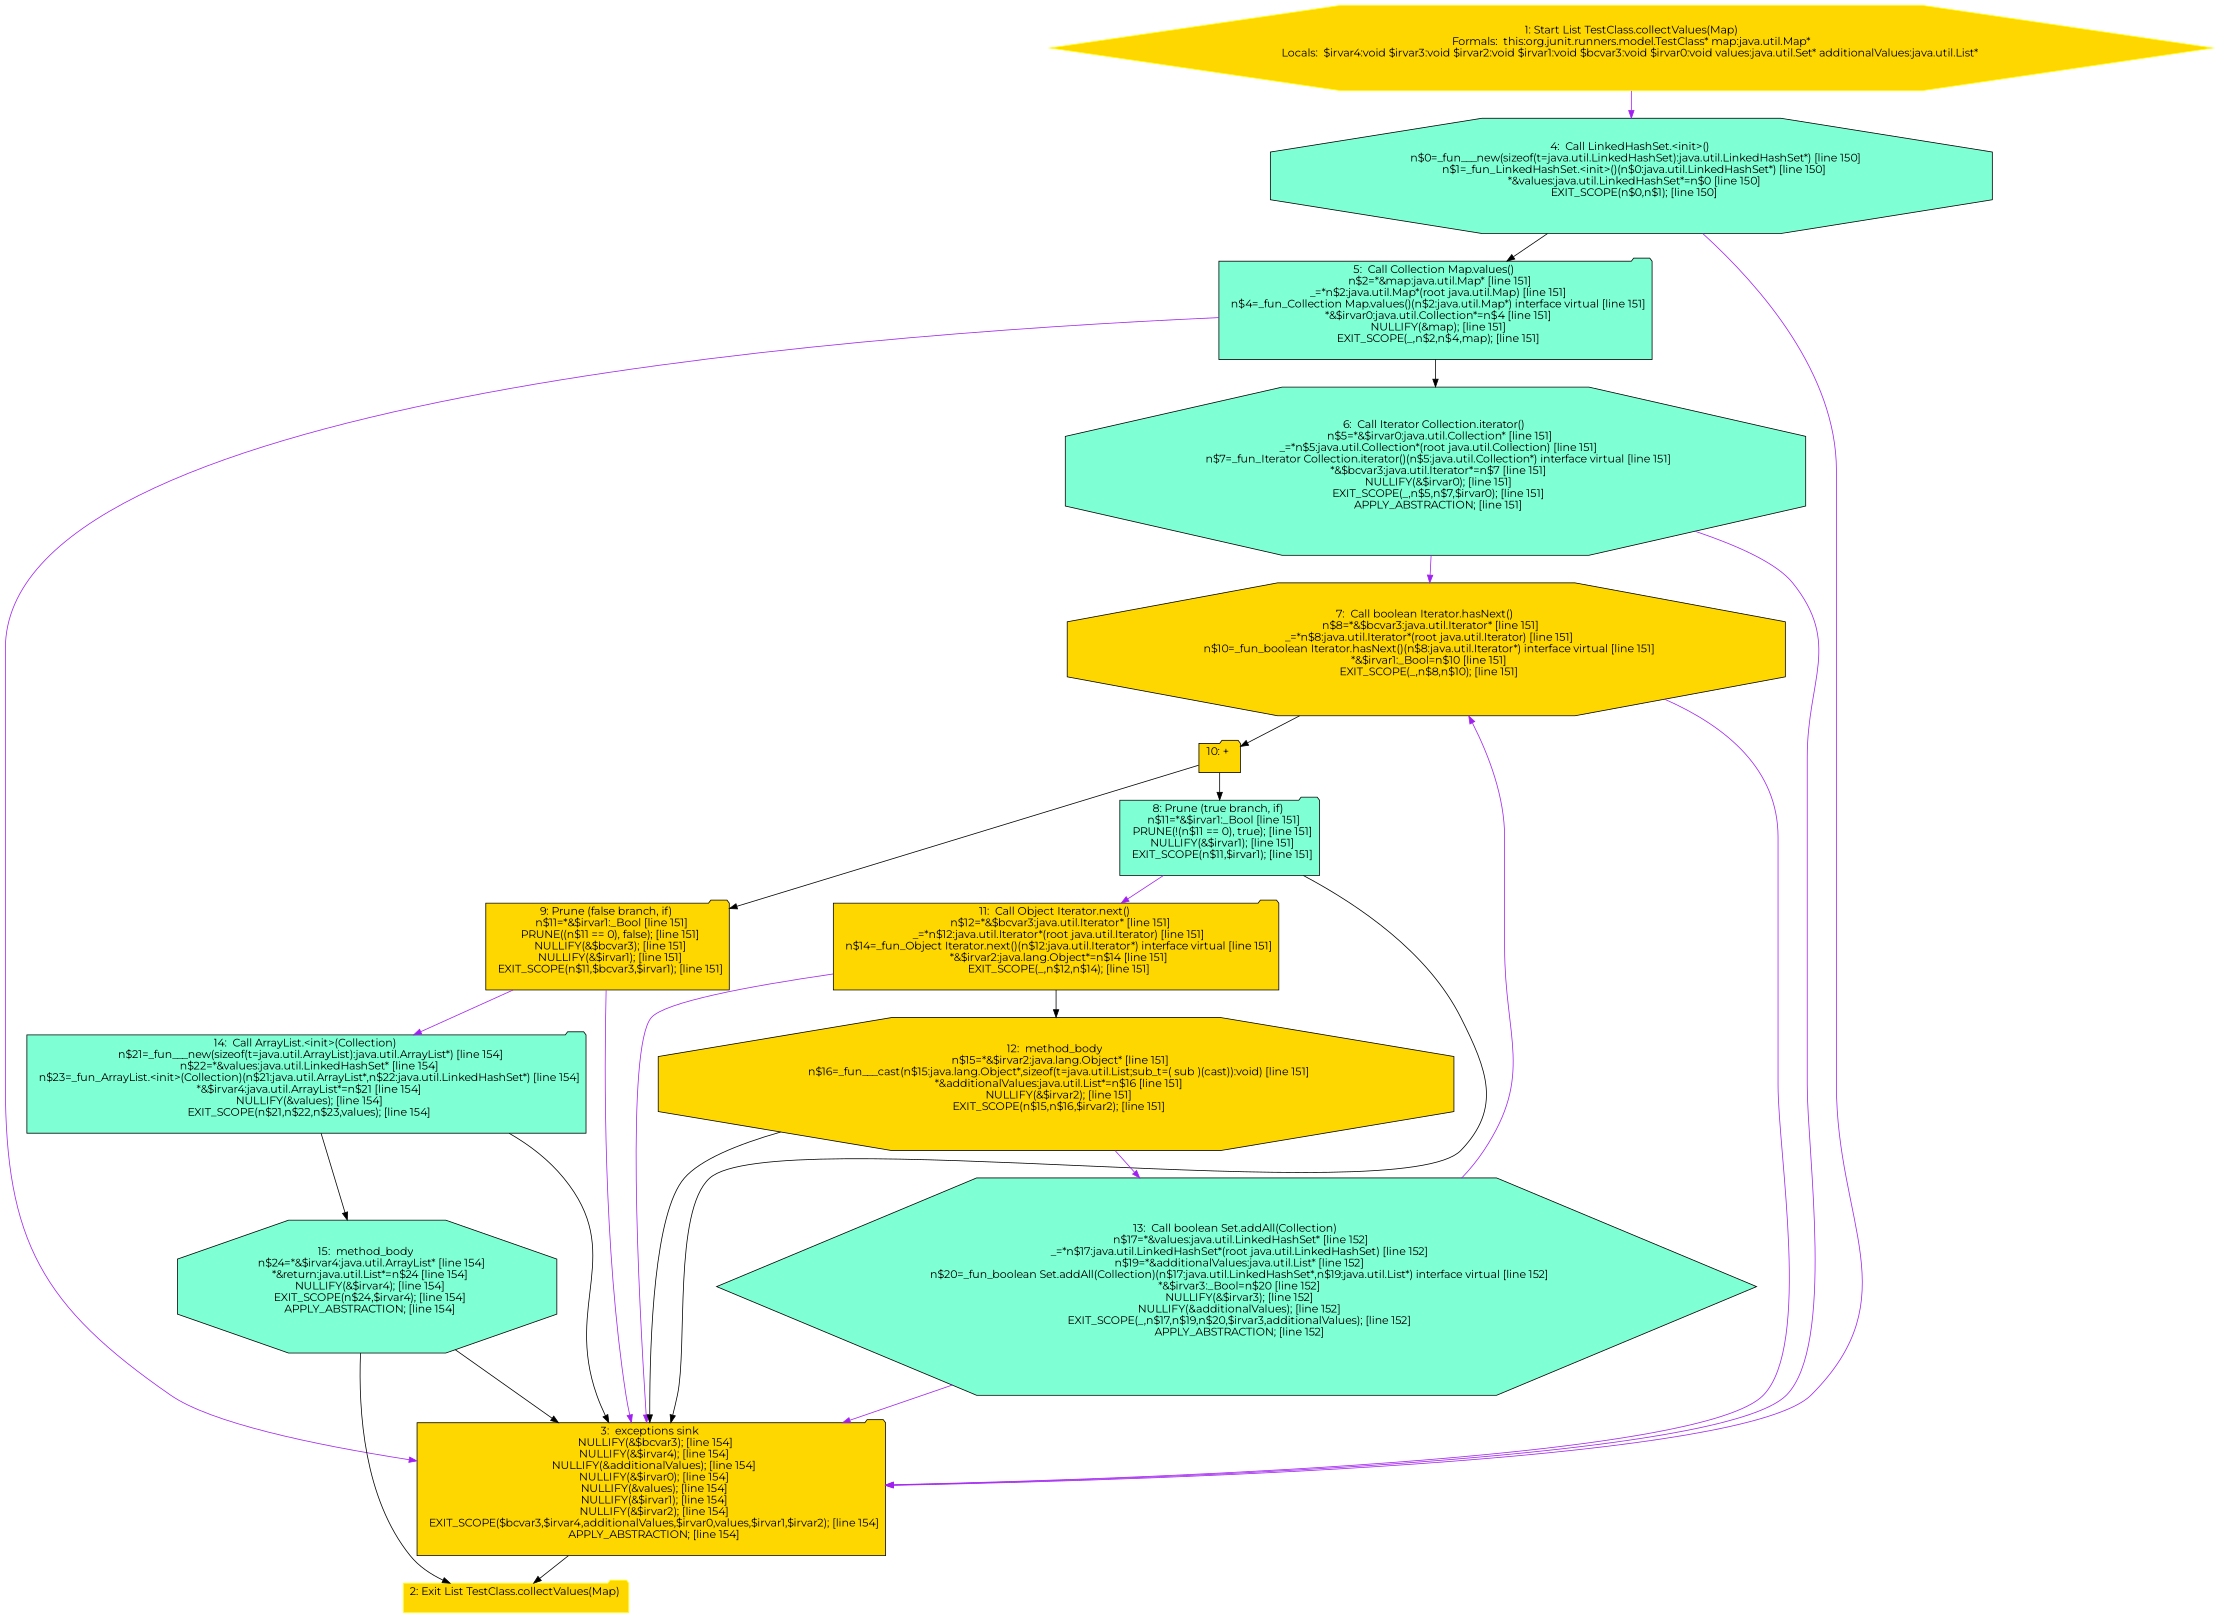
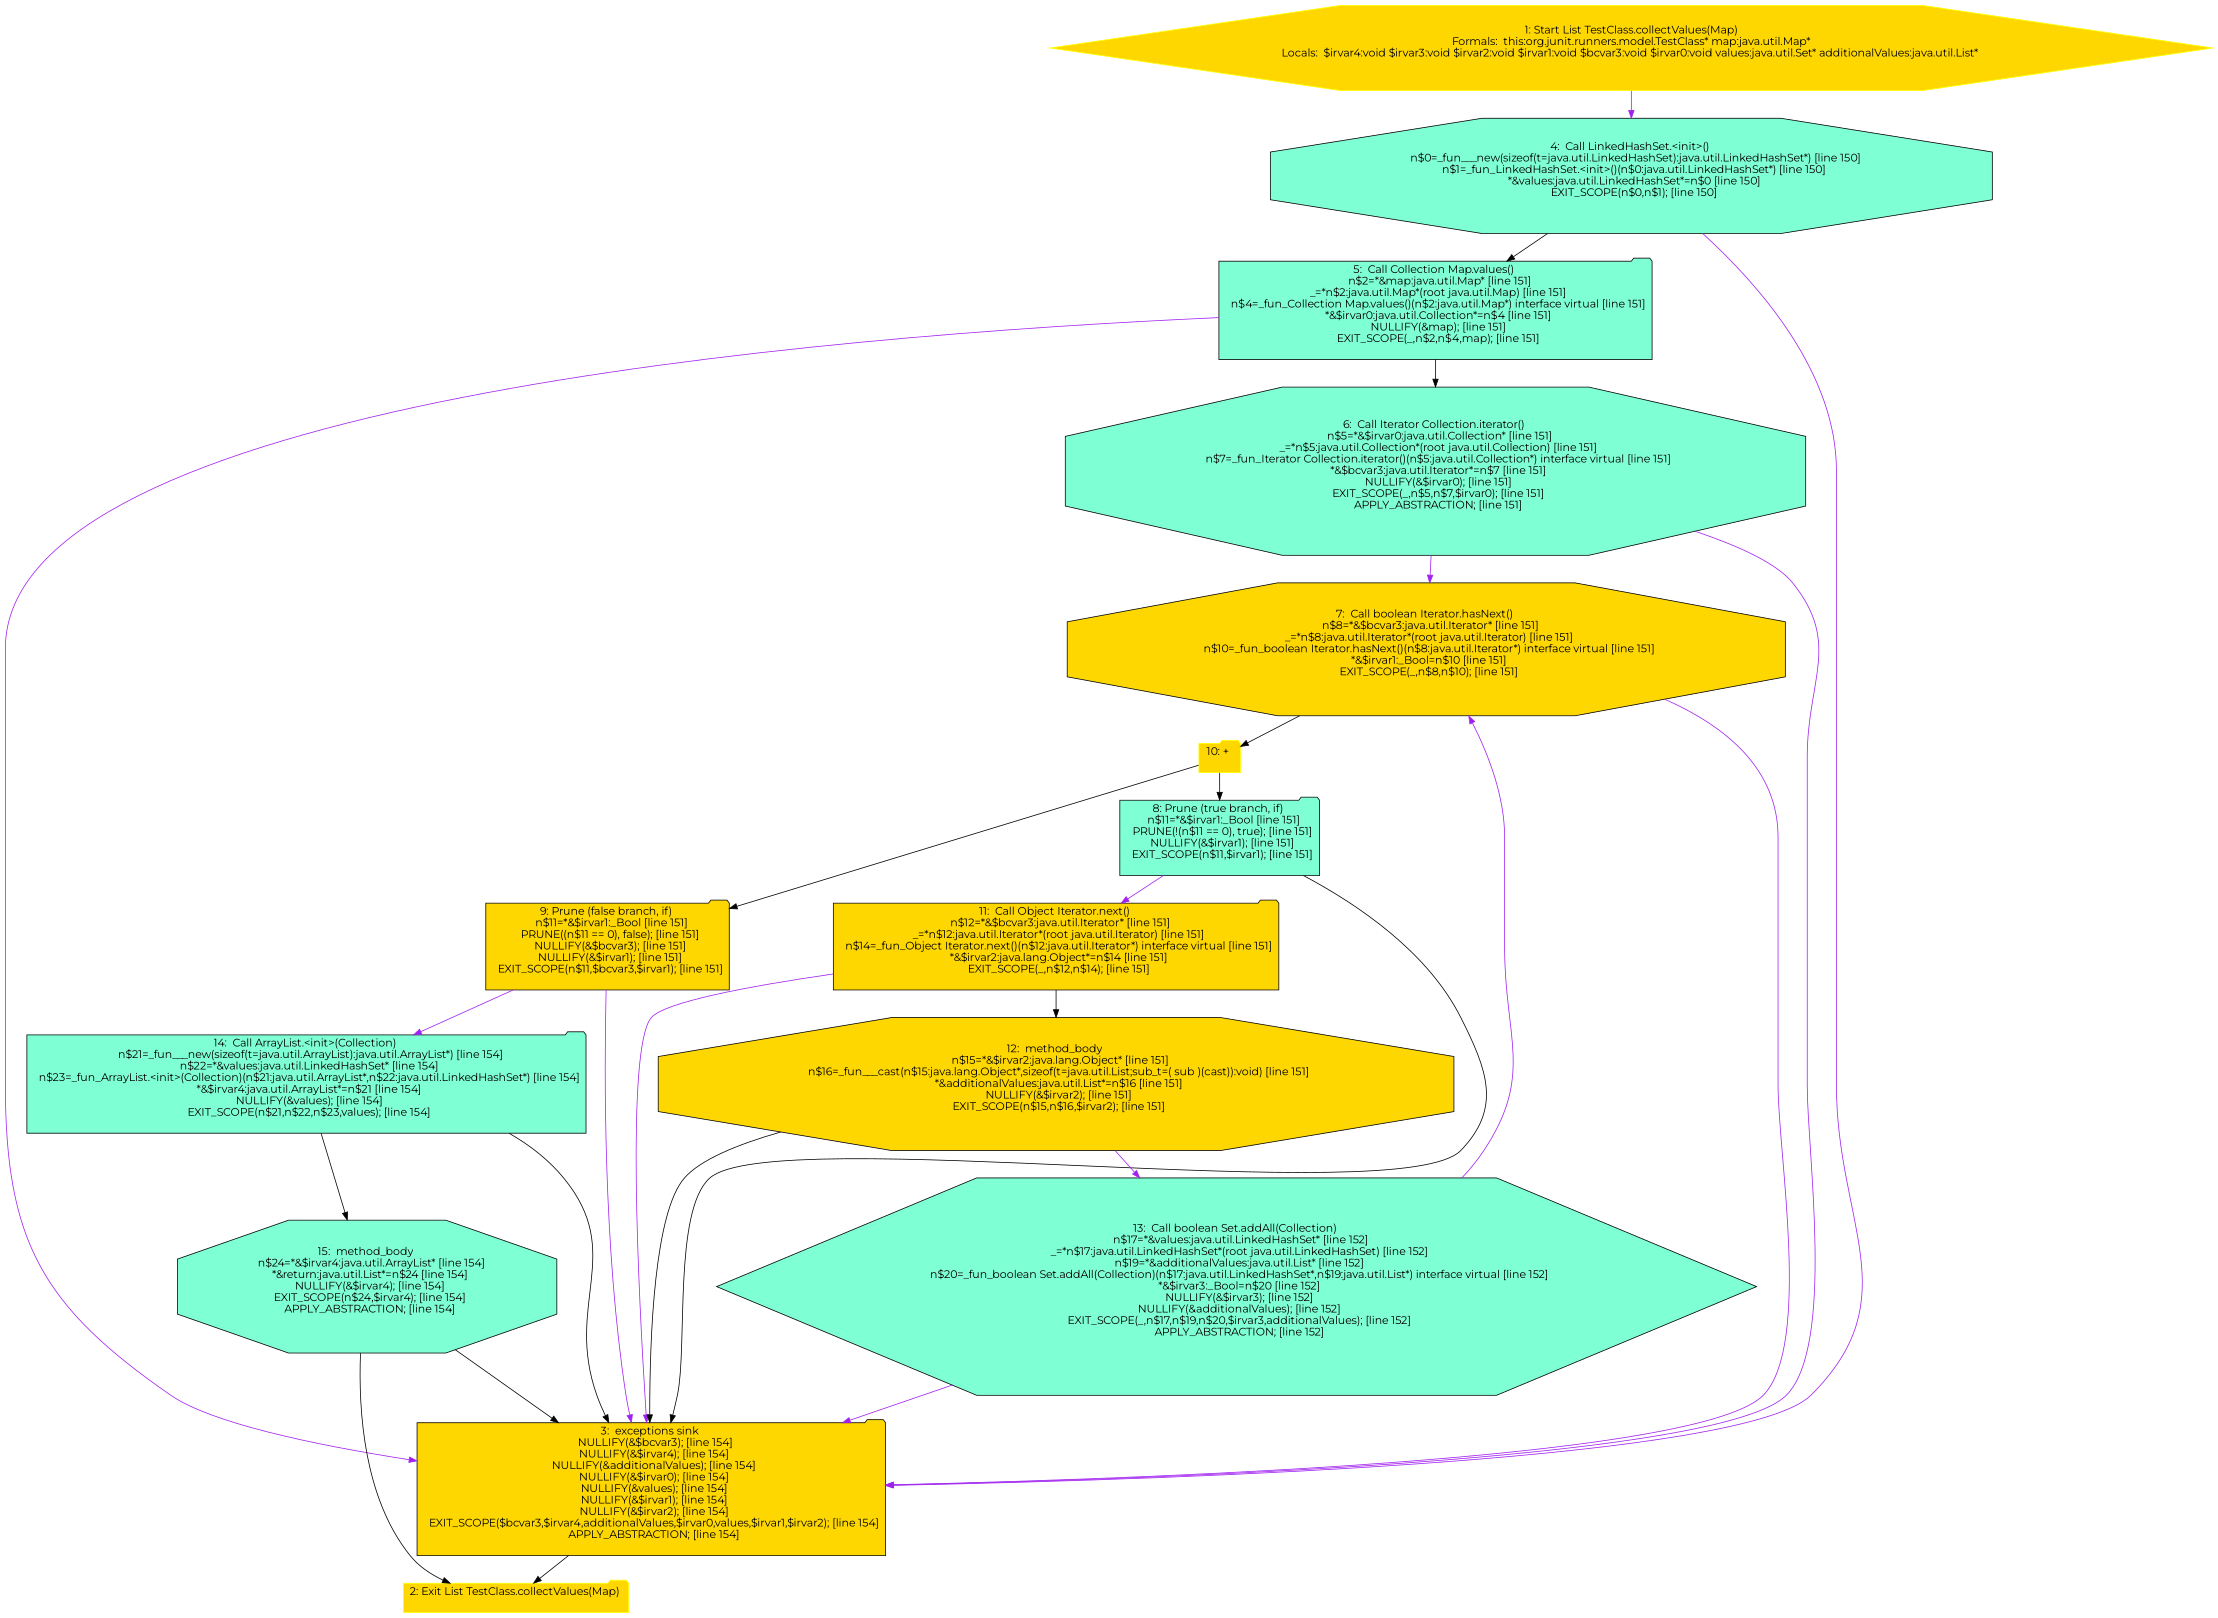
(1220, 758) -> (1220, 758)
